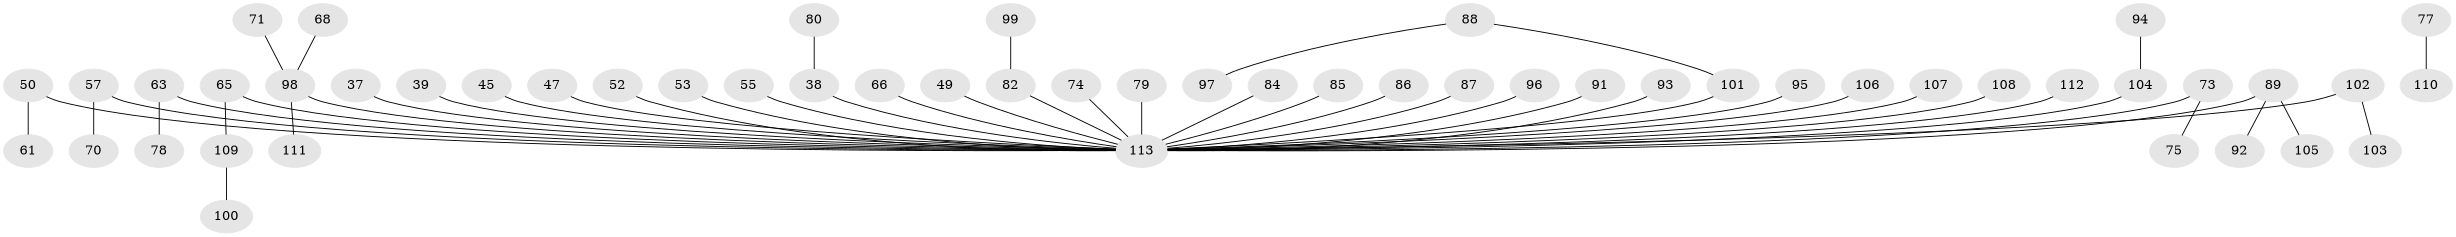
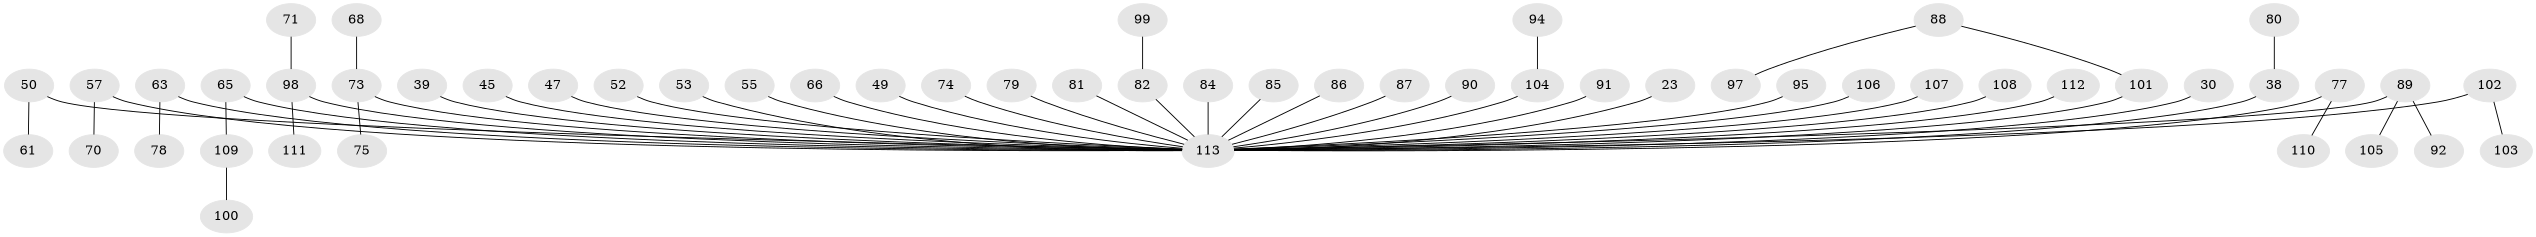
(307, 53) -> (357, 53)
(356, 86) -> (2209, 86)
none -> (1077, 86)
(1535, 86) -> (1470, 86)
(1666, 86) -> (1670, 86)
none -> (1780, 145)
